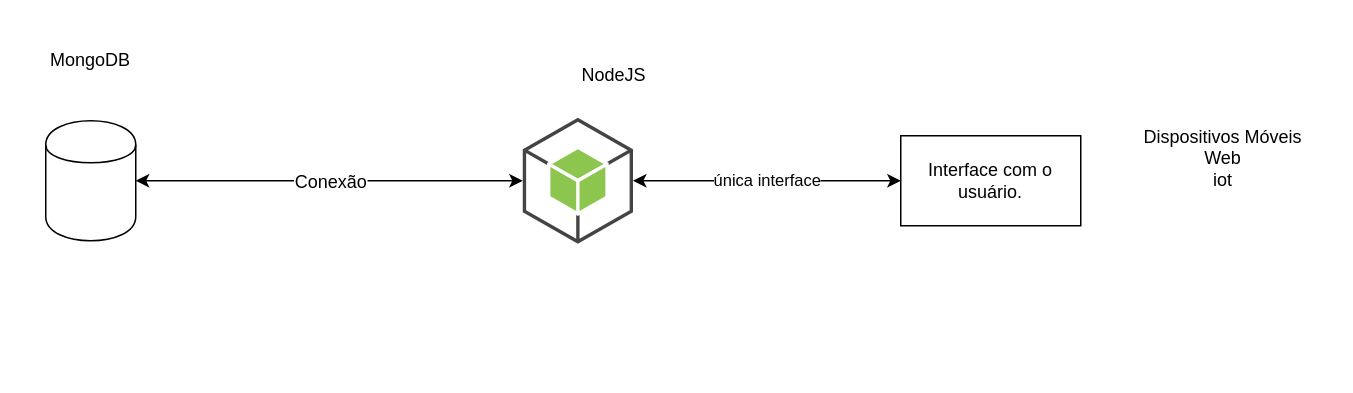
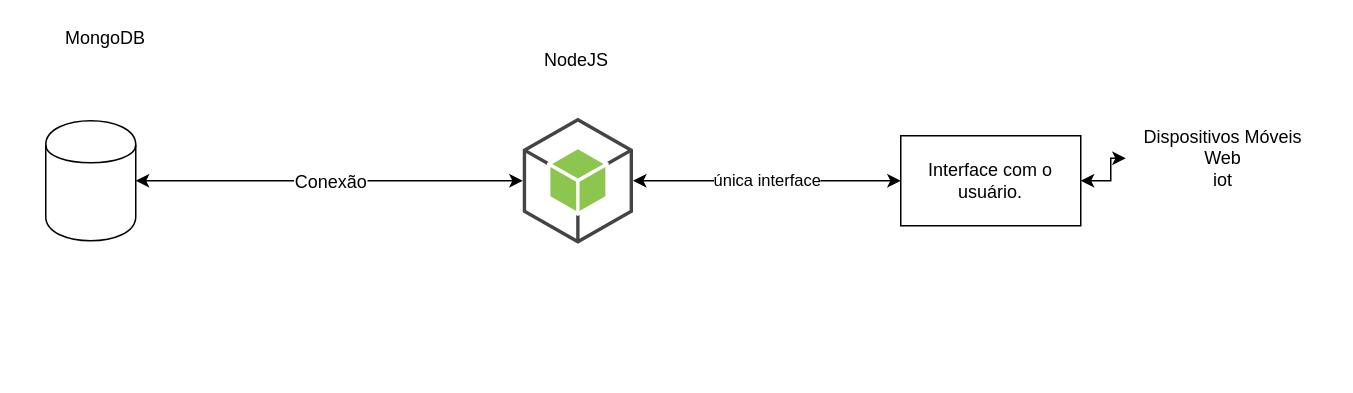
(91, 61) -> (106, 38)
(614, 76) -> (577, 61)
none -> (1111, 178)
